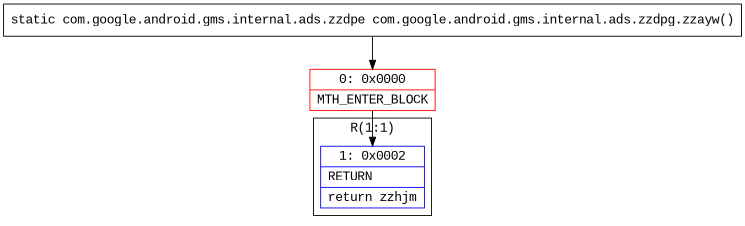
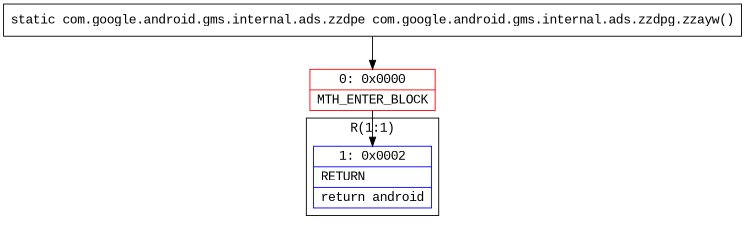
(373, 197) -> (373, 197)
